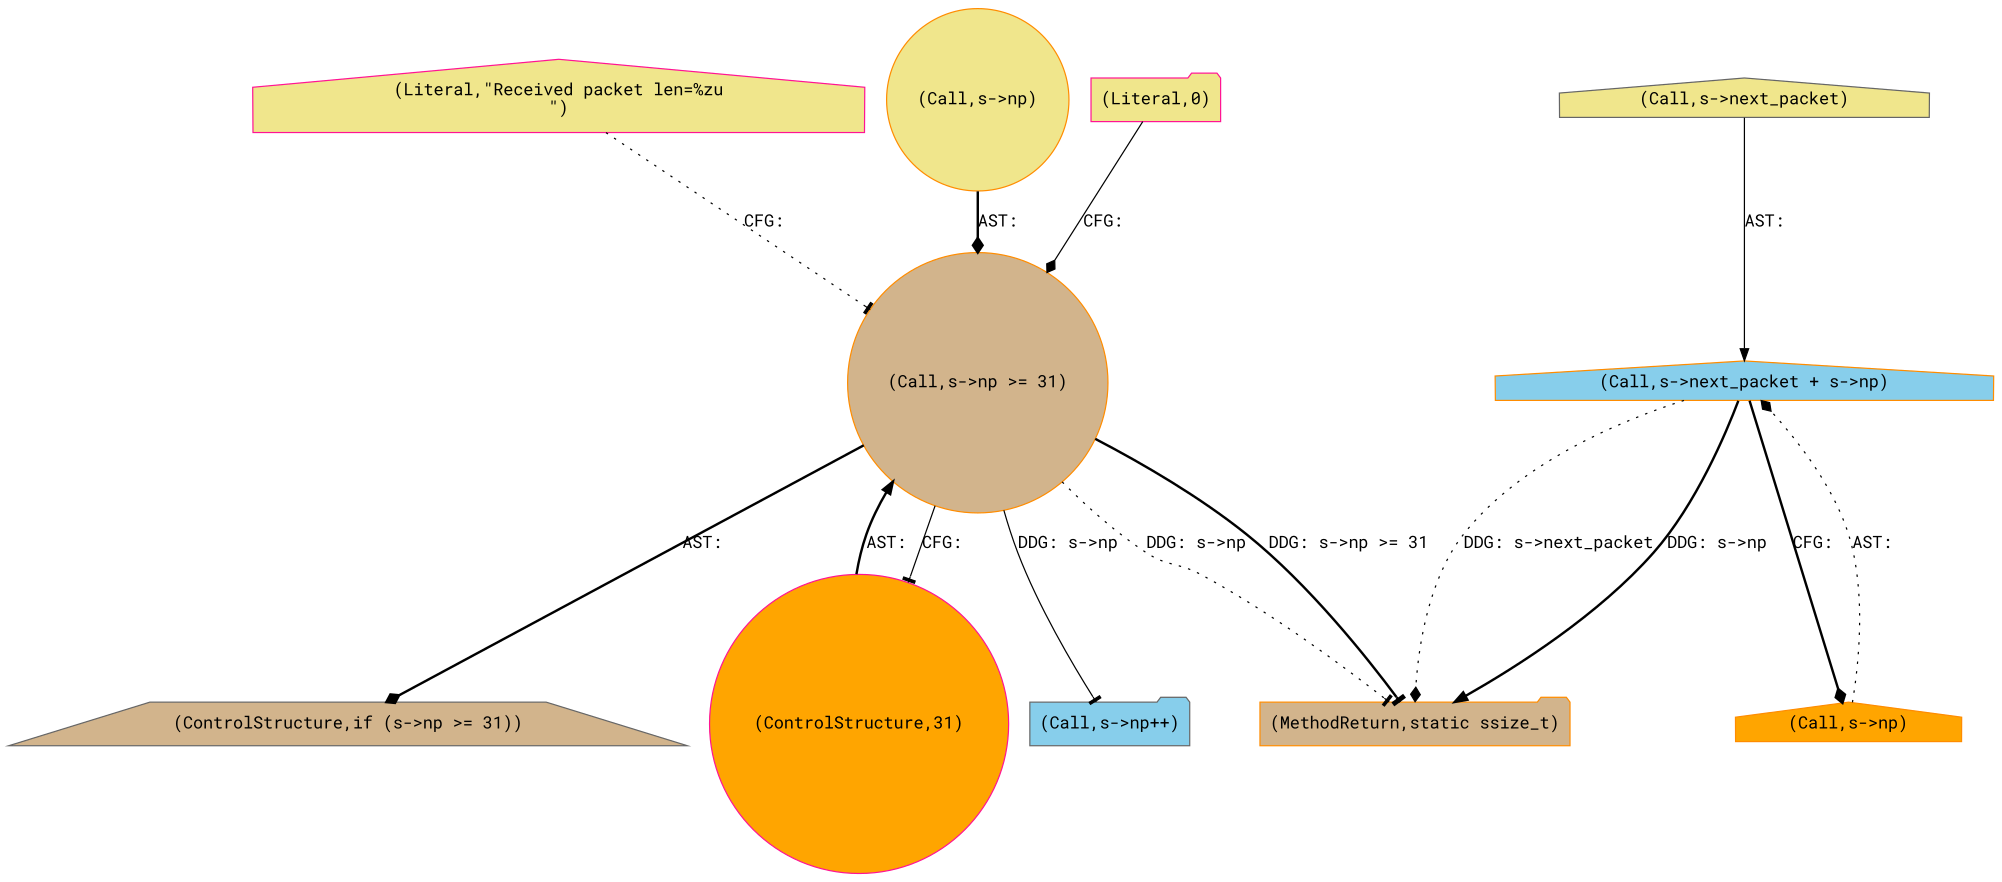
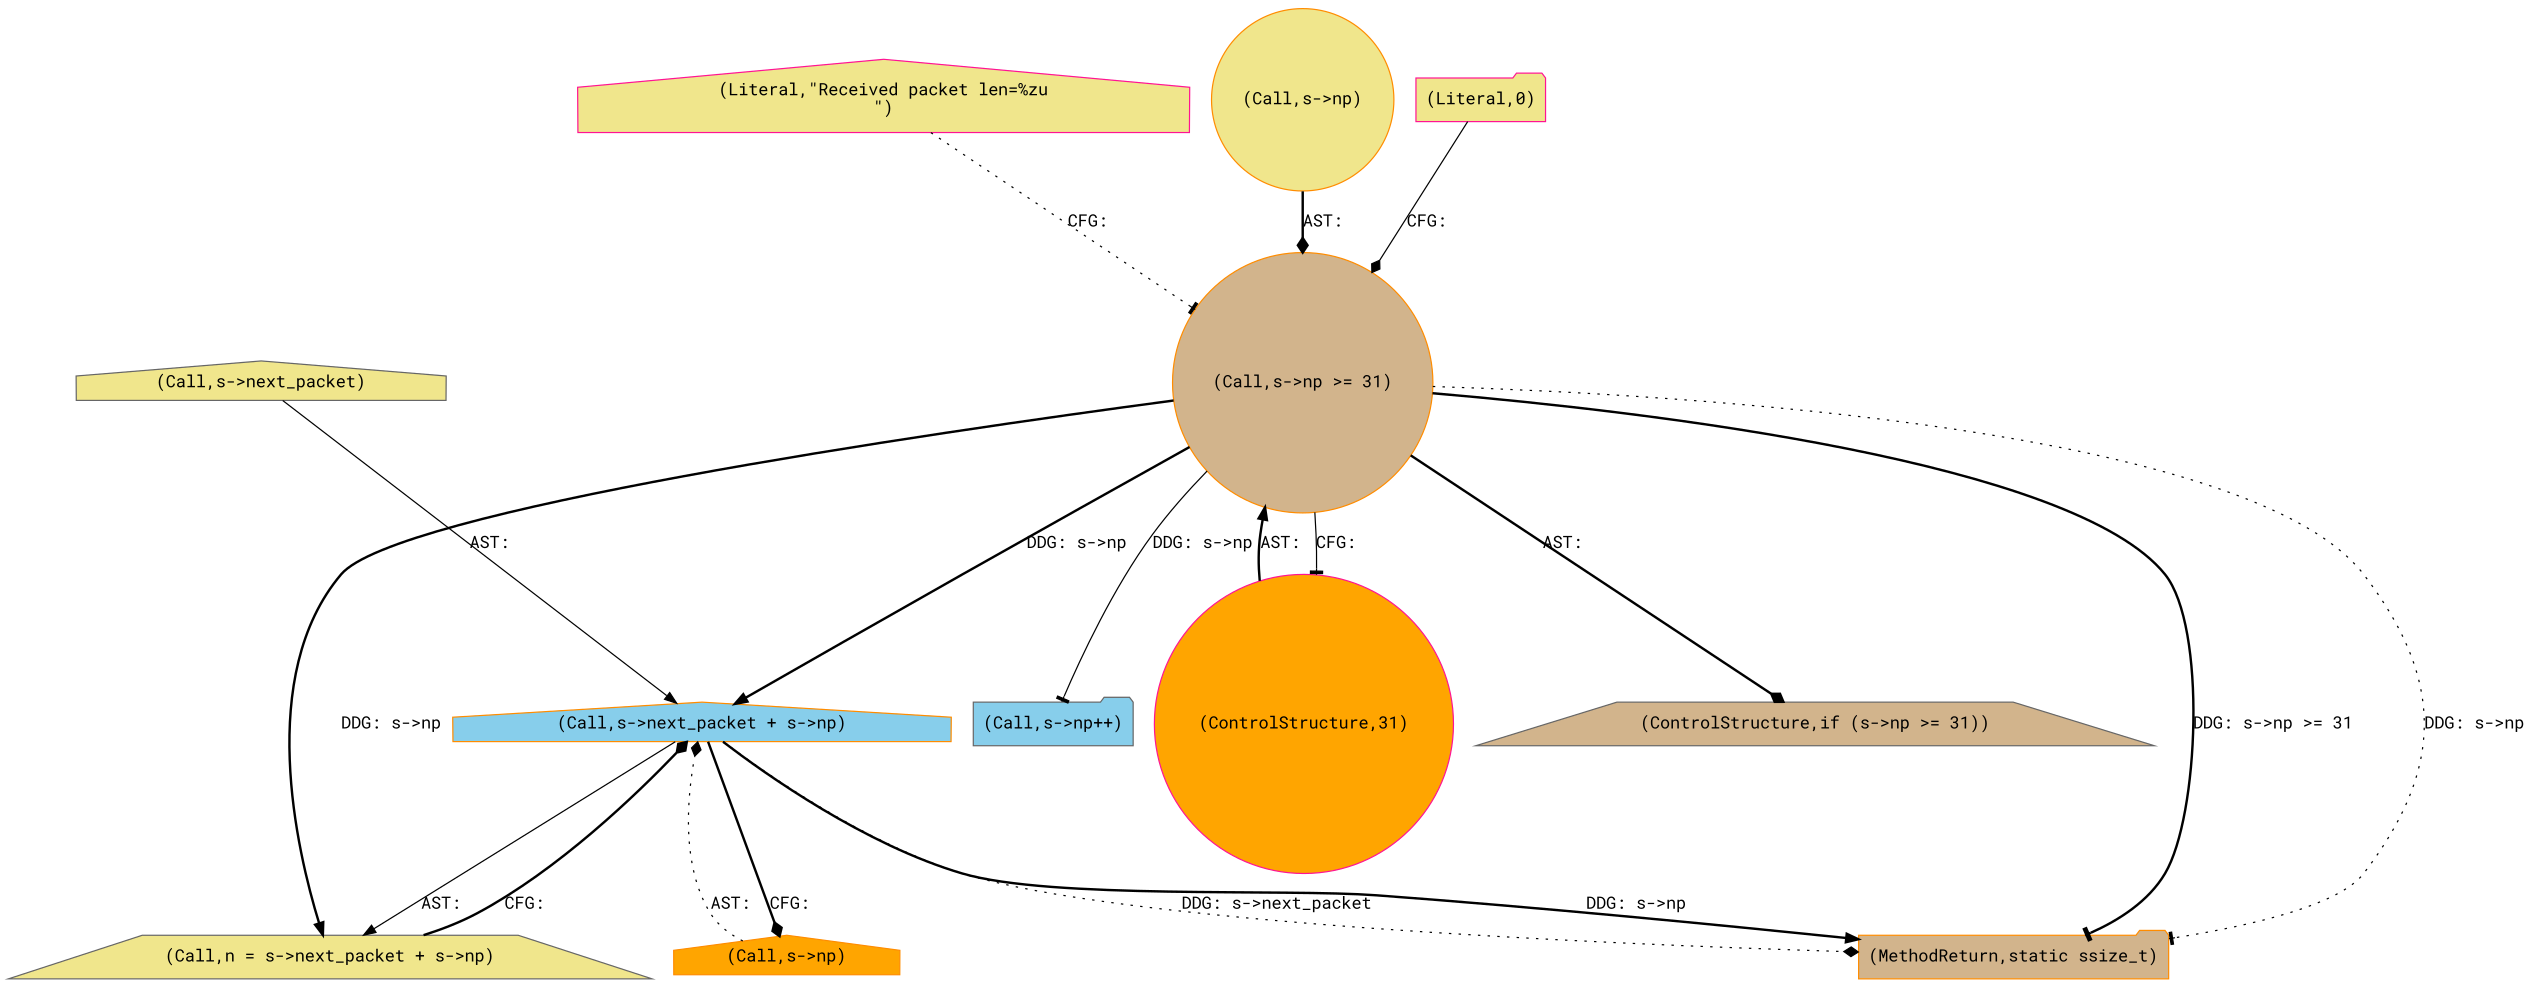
none -> (967, 572)
none -> (330, 957)
